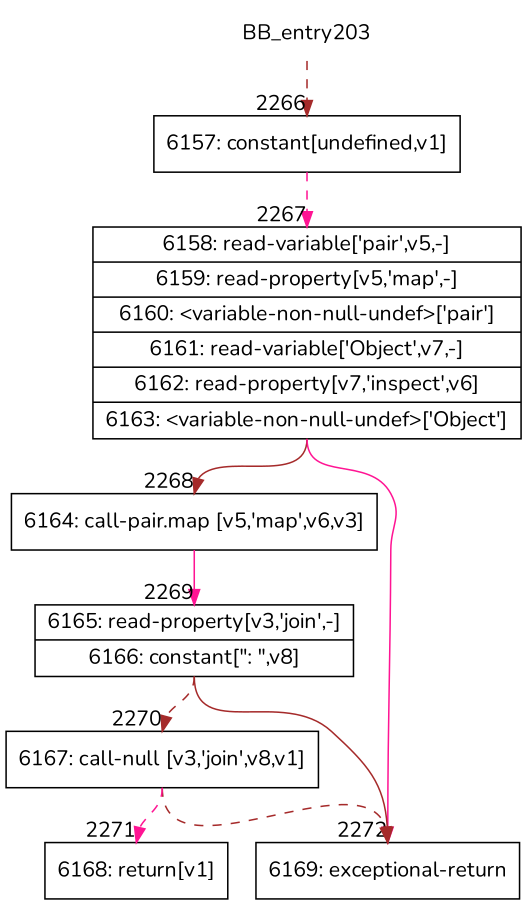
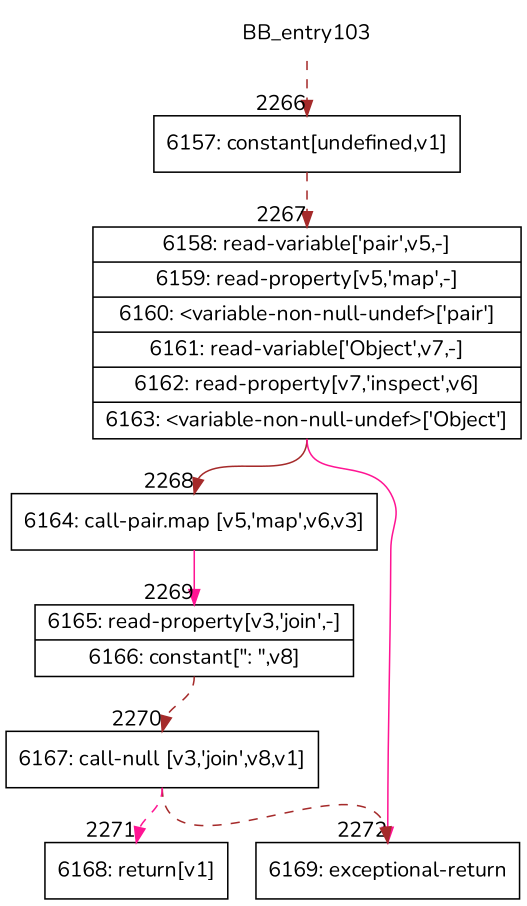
(307, 34) -> (307, 34)
(307, 192) -> (307, 192)
(311, 719) -> none
